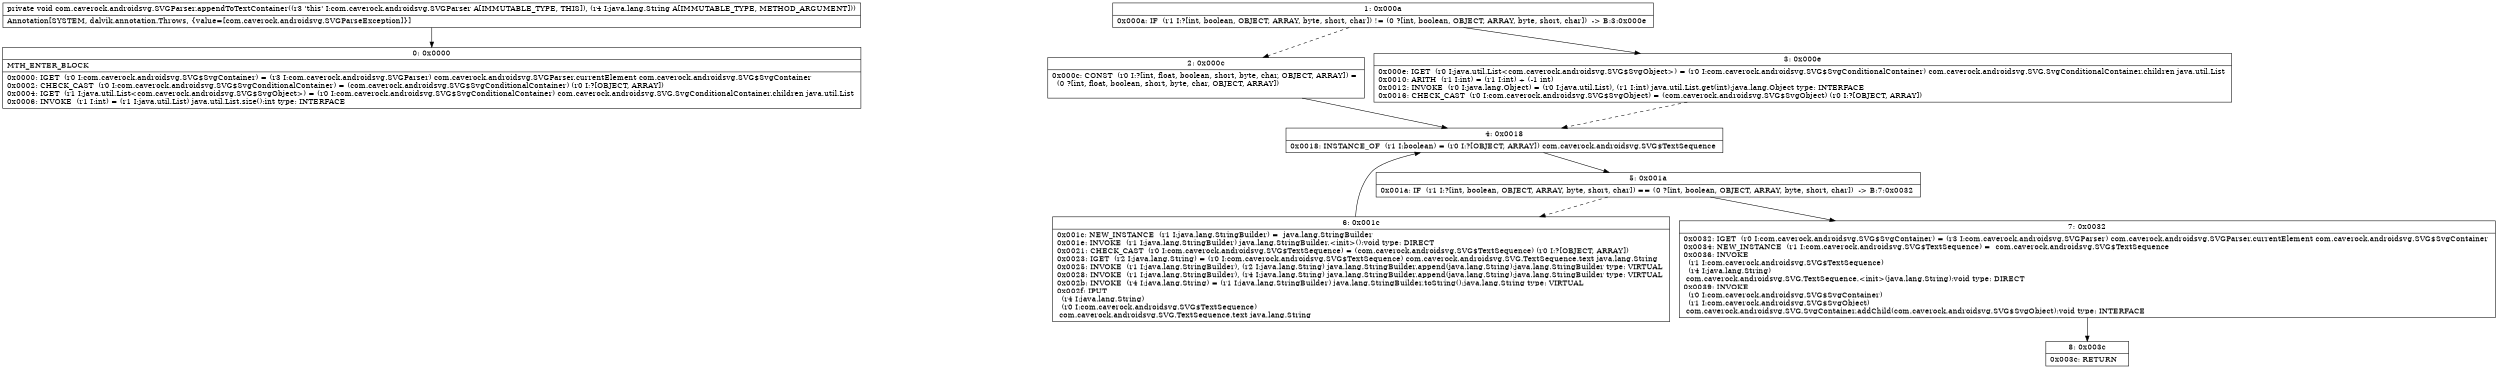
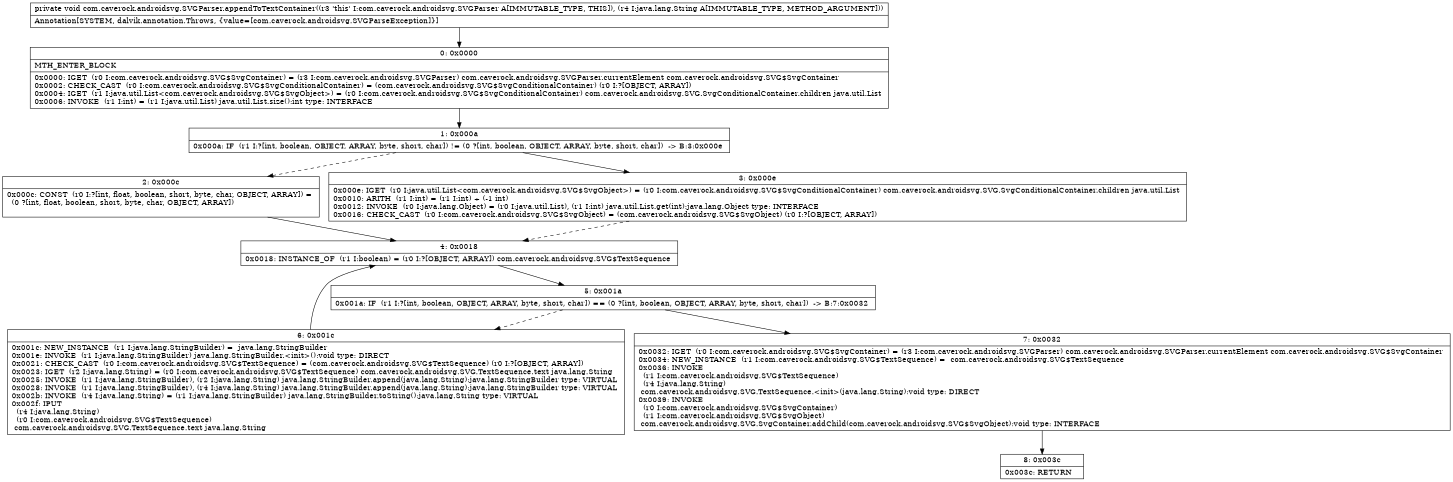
none -> (459, 115)
